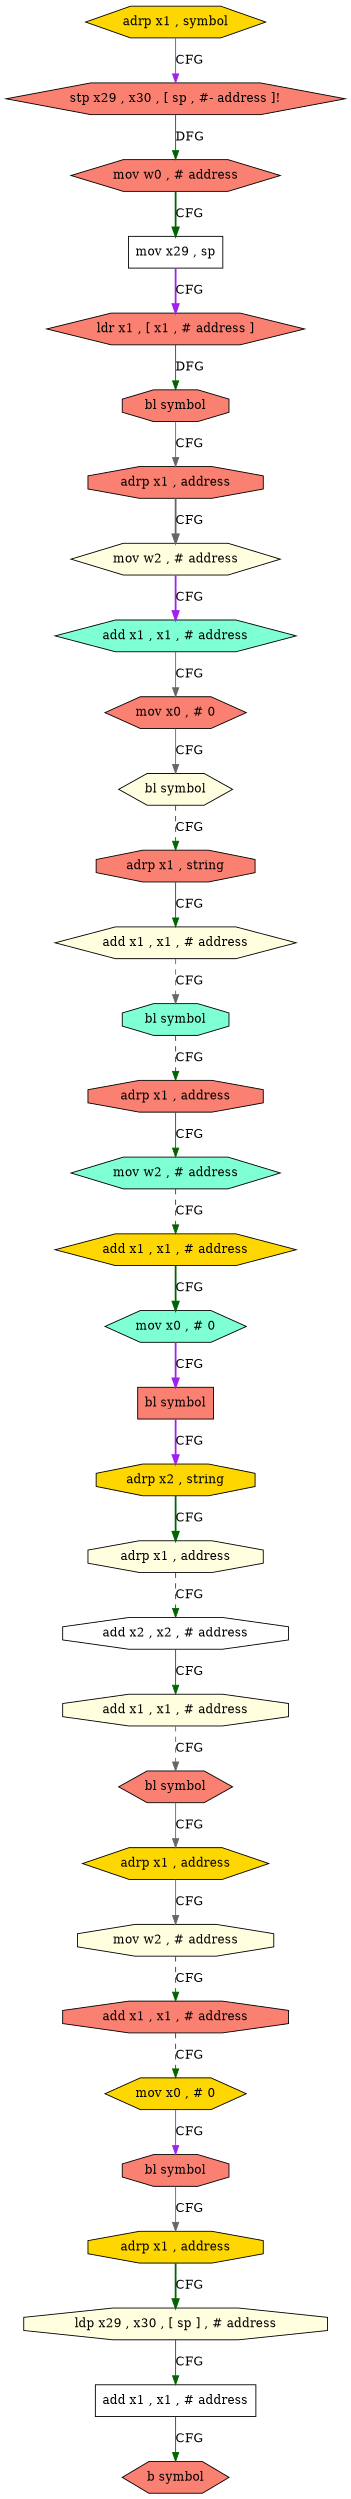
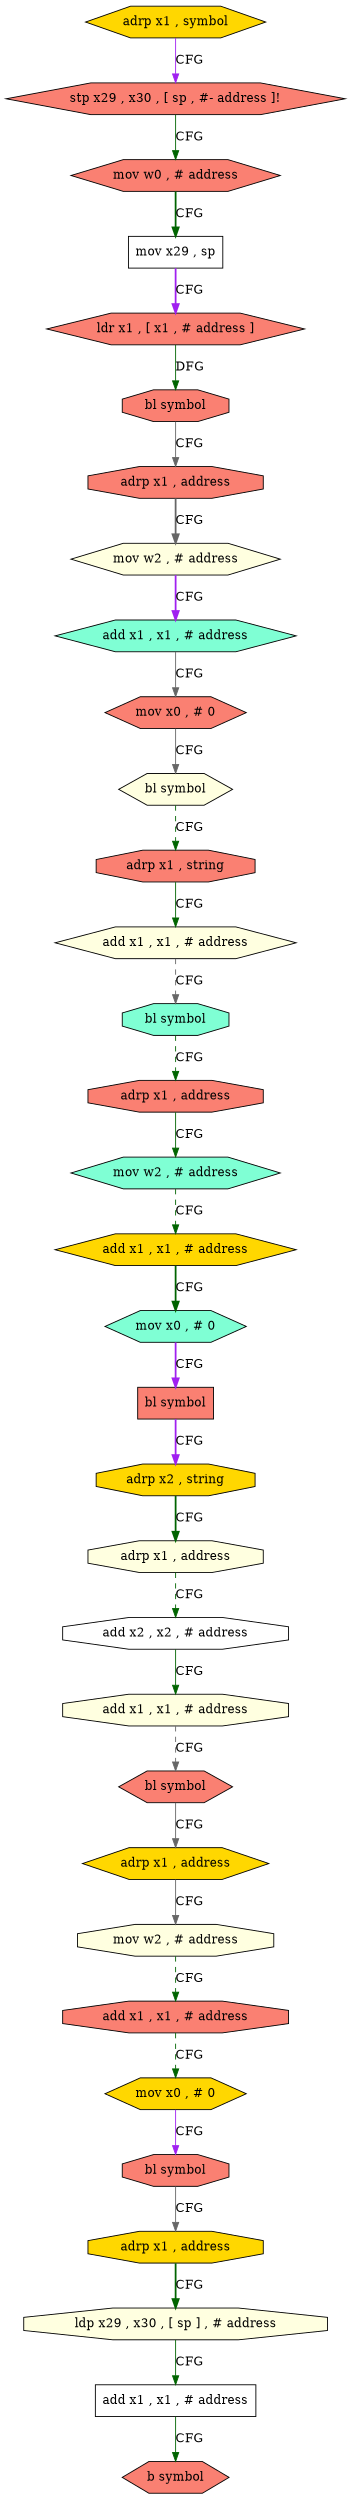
(190, 137) -> (190, 137)
